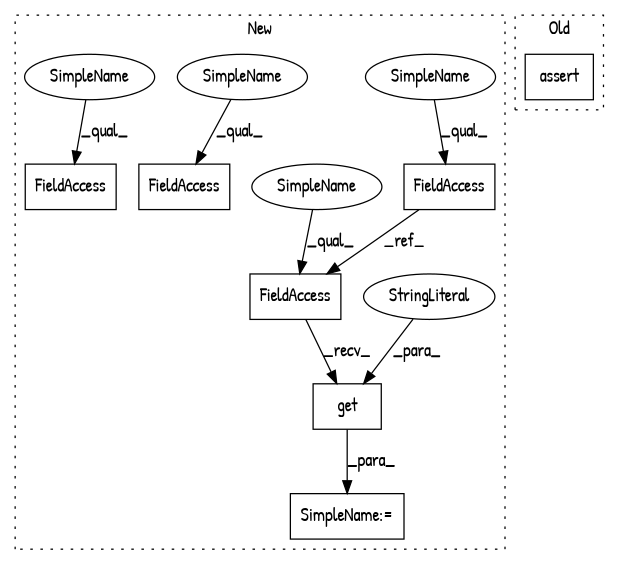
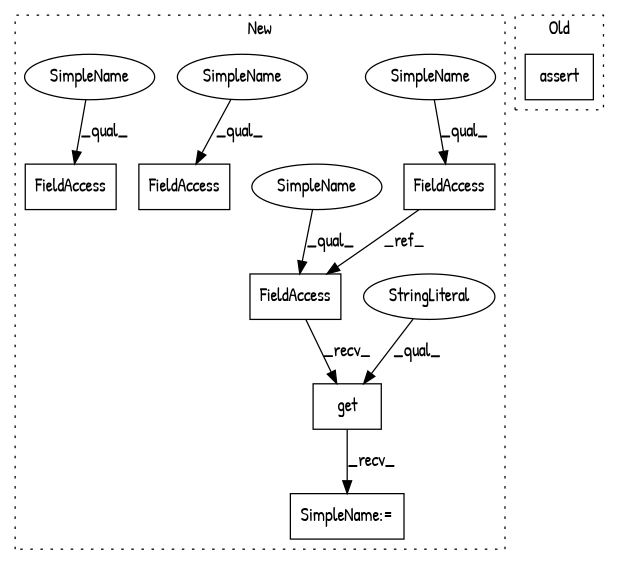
(417, 352) -> (417, 352)
(372, 461) -> (372, 461)
